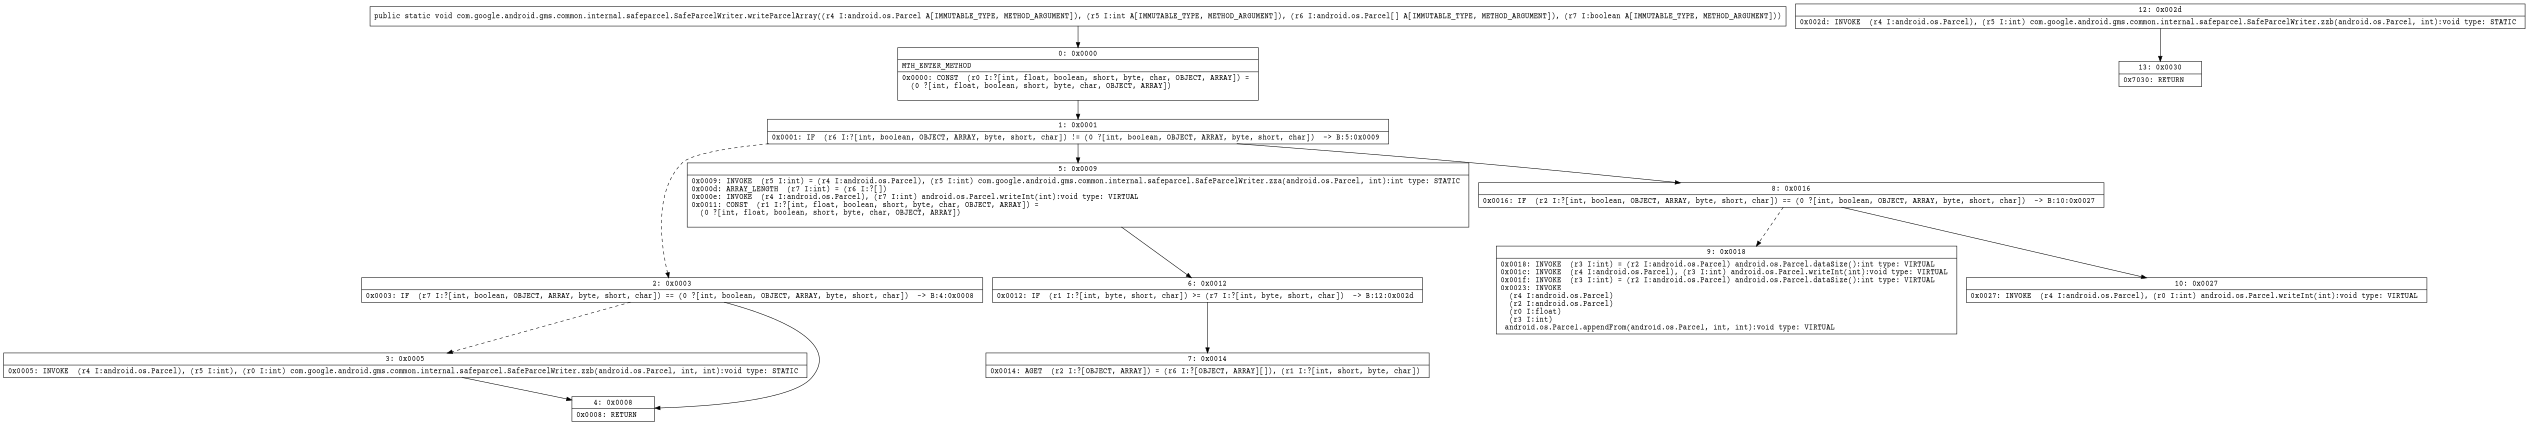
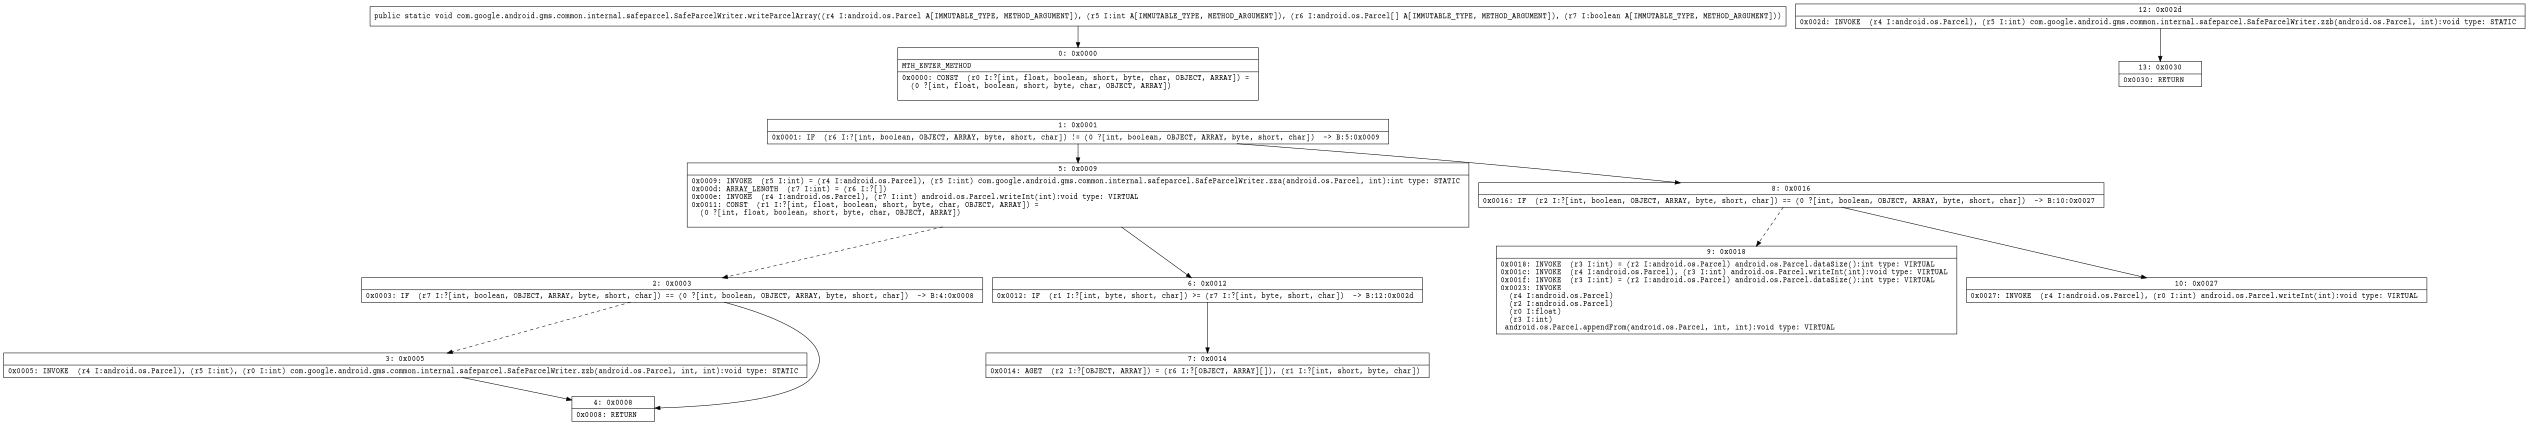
(2160, 80) -> (2160, 80)
(1078, 107) -> none
(674, 173) -> (835, 252)
